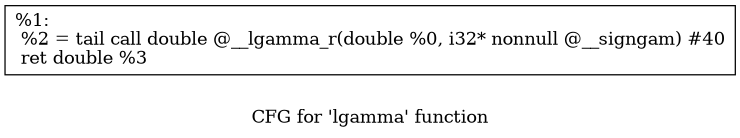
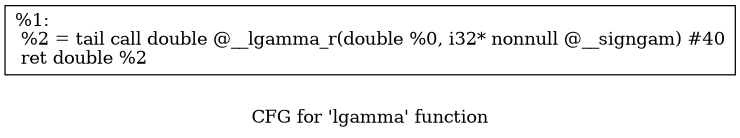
(82, 58) -> (82, 58)
